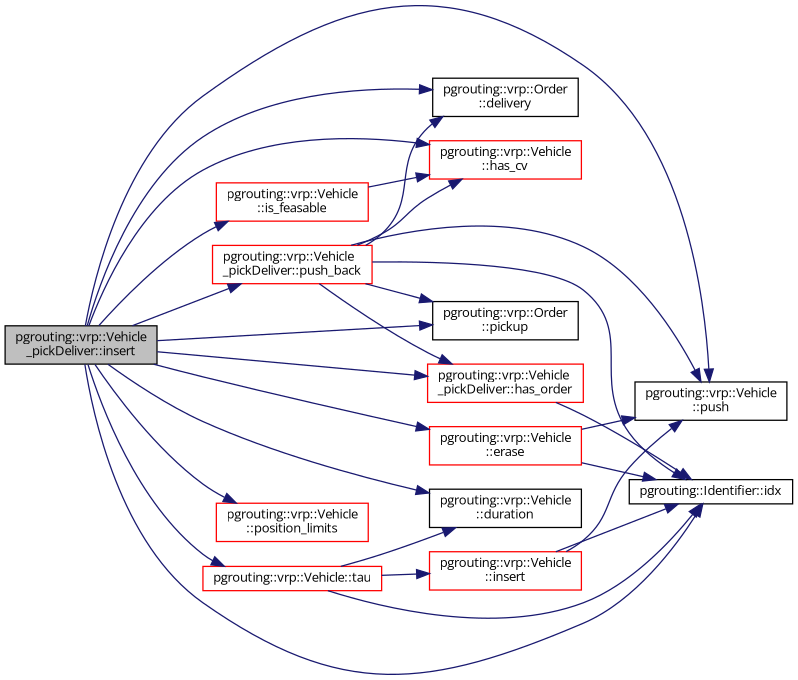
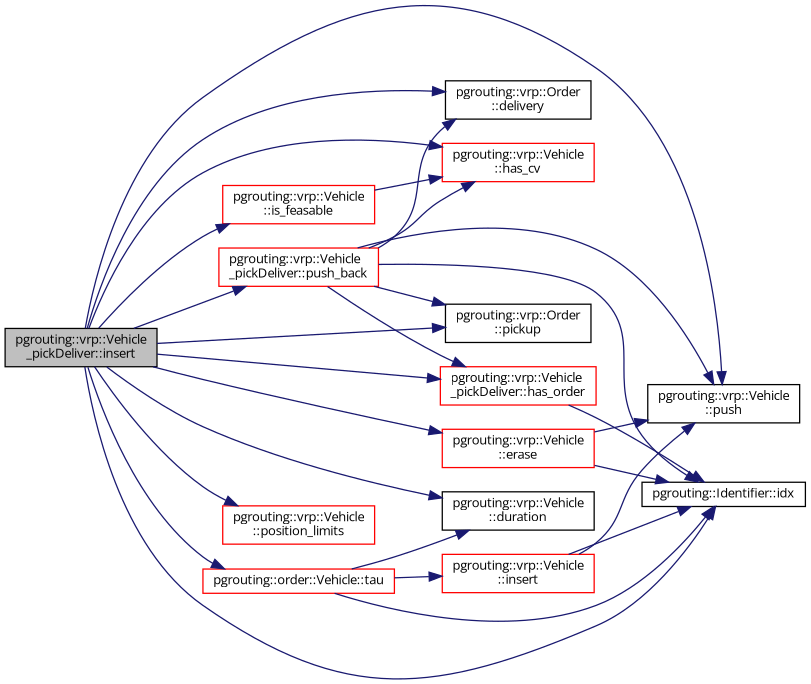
(292, 579) -> (299, 581)
